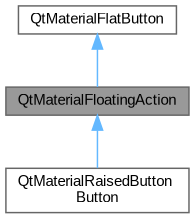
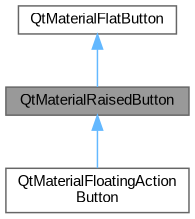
(97, 101) -> (97, 101)
(97, 190) -> (97, 190)
